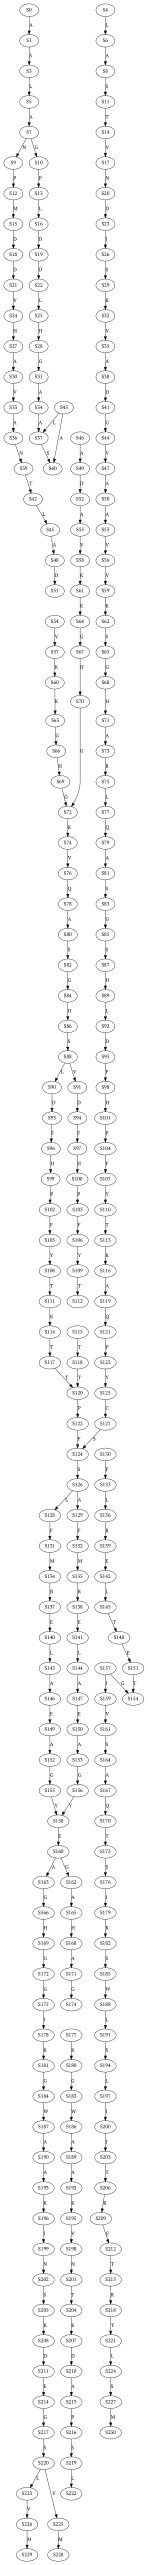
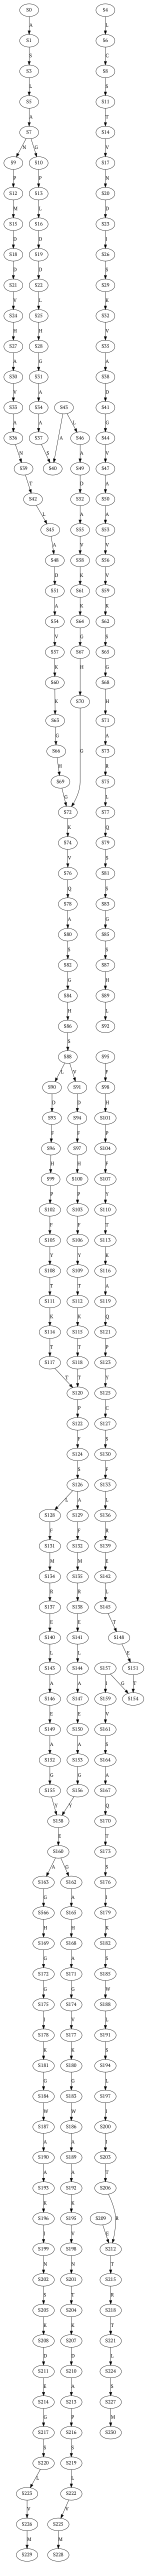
(107, 56) -> (107, 56)
(52, 421) -> (71, 421)
none -> (55, 605)
(107, 858) -> (107, 858)
(105, 1040) -> none
none -> (78, 1315)
(93, 1438) -> (105, 1437)
none -> (71, 2018)
(103, 2202) -> (115, 2216)
(51, 2492) -> (66, 2507)
